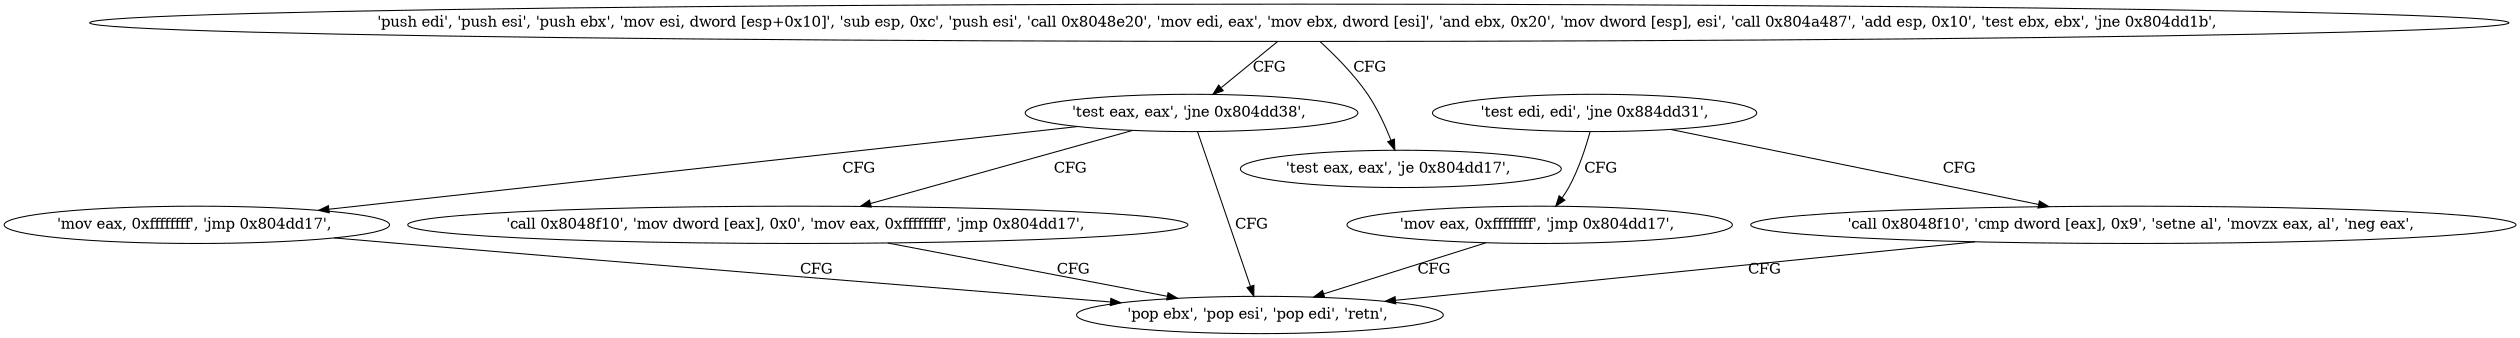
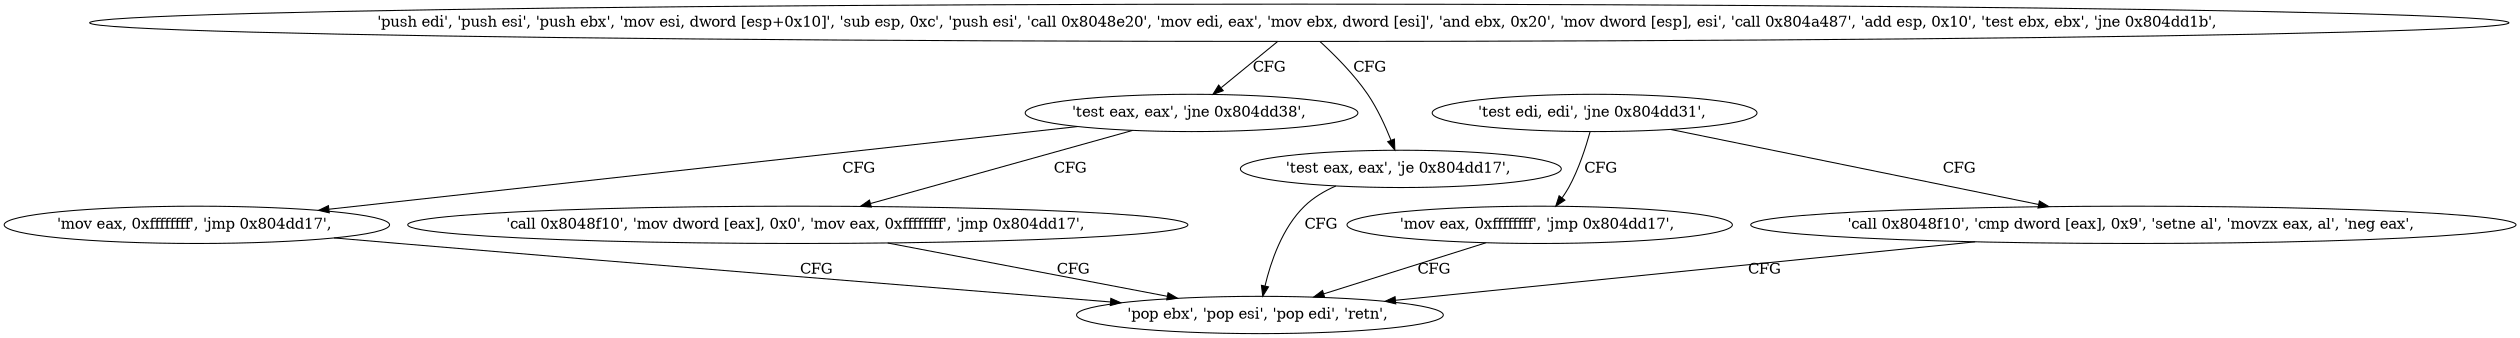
(1595, 113) -> (1595, 113)
(1224, 209) -> (1288, 227)
